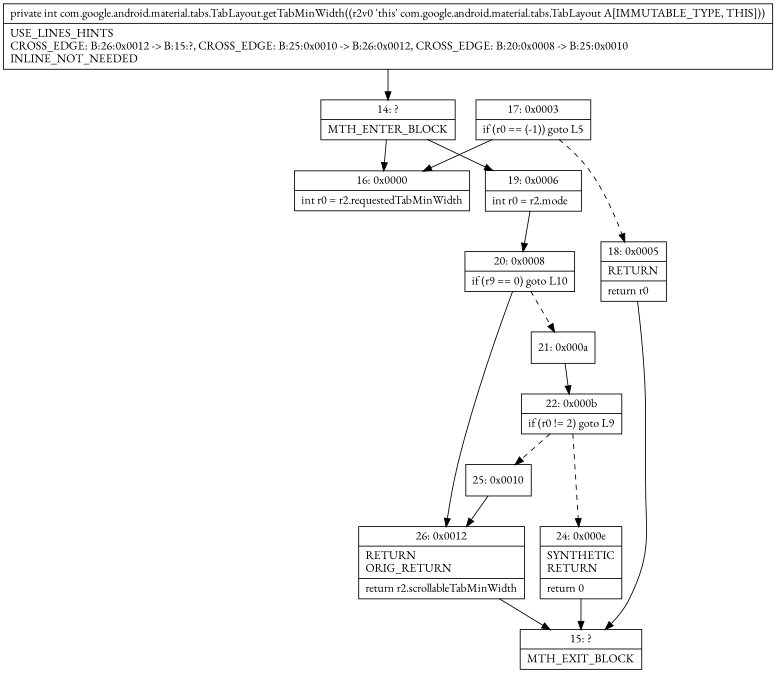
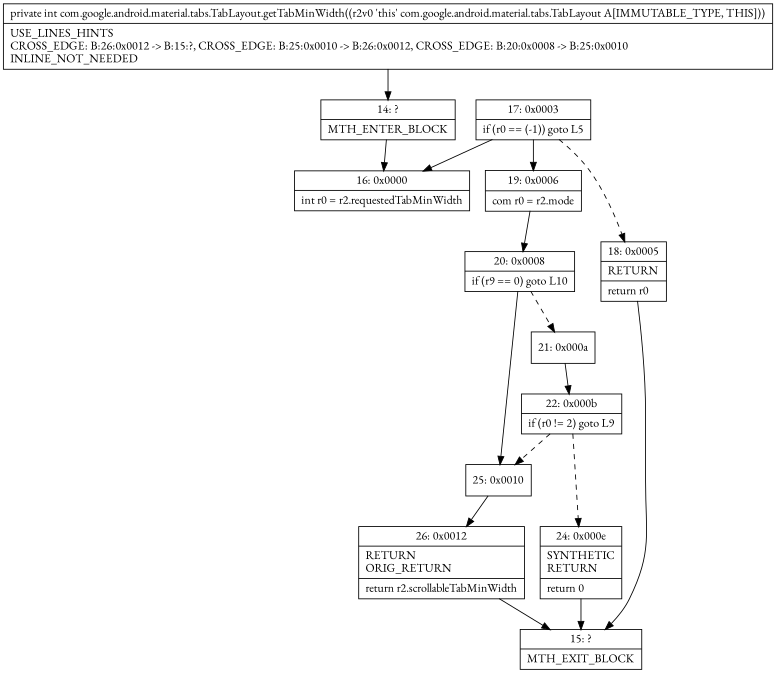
(452, 151) -> (533, 151)
(530, 201) -> (533, 201)
(475, 403) -> (509, 374)
